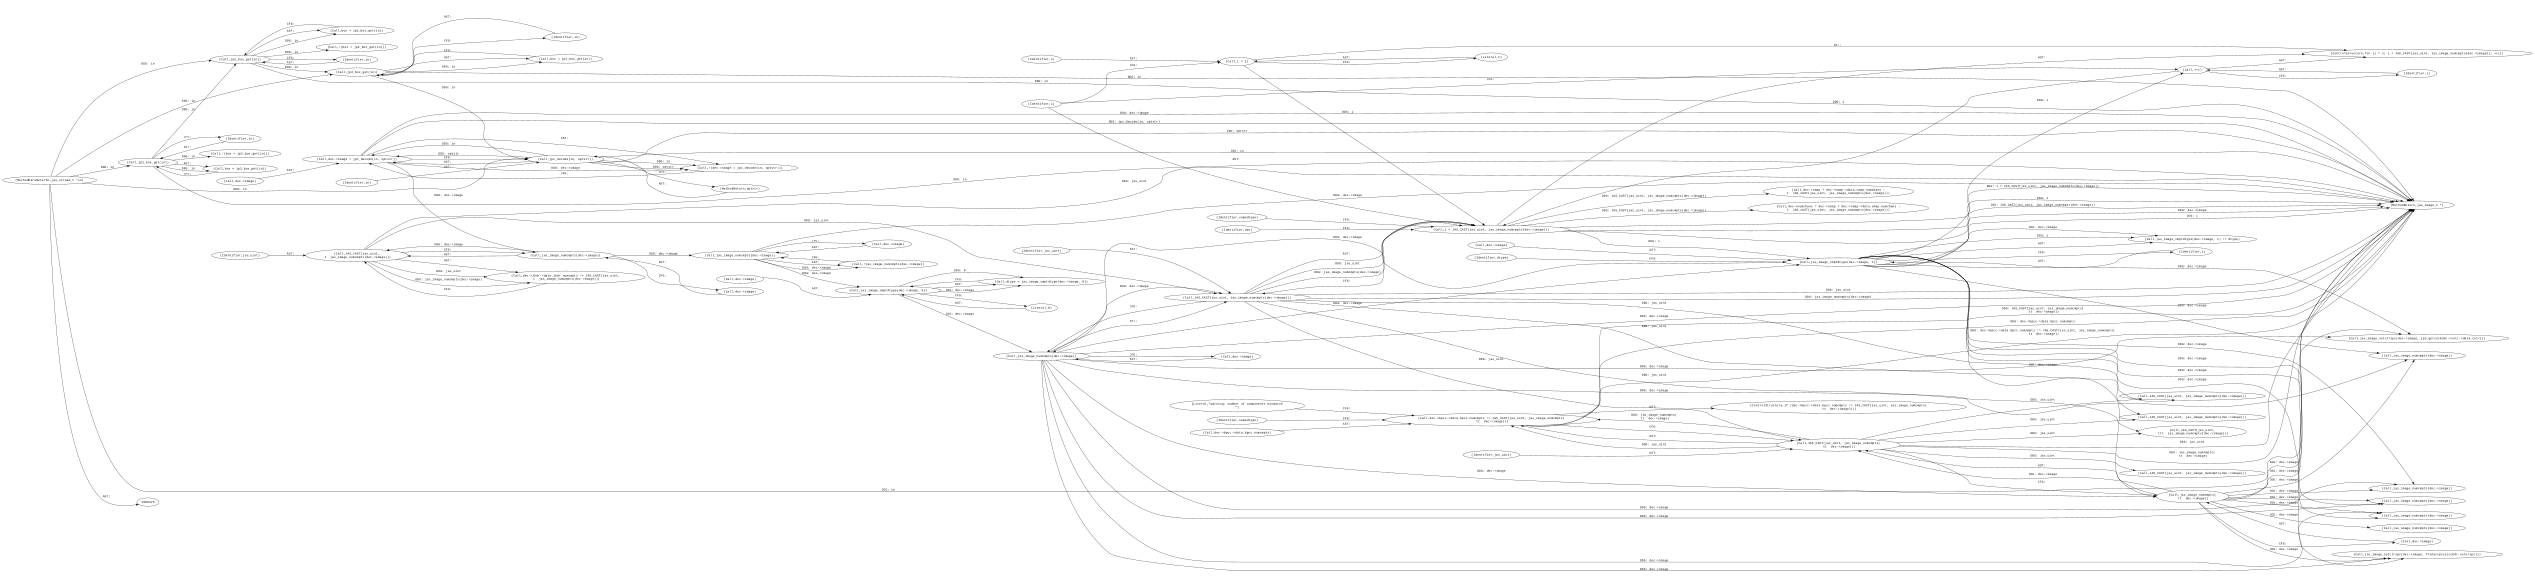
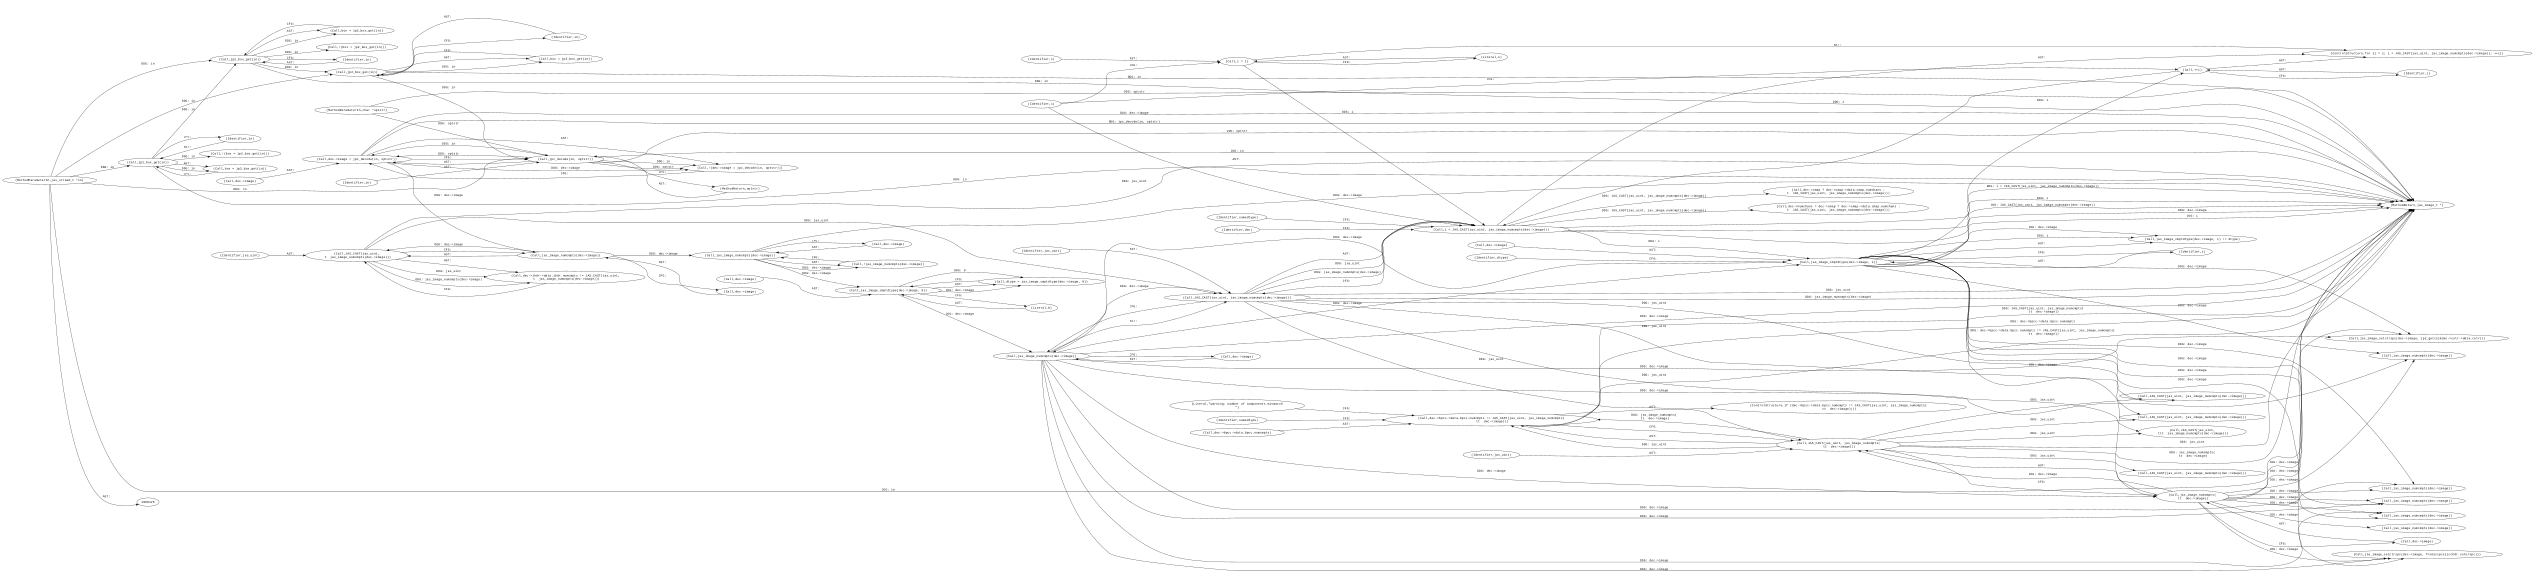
none -> (357, 110)
